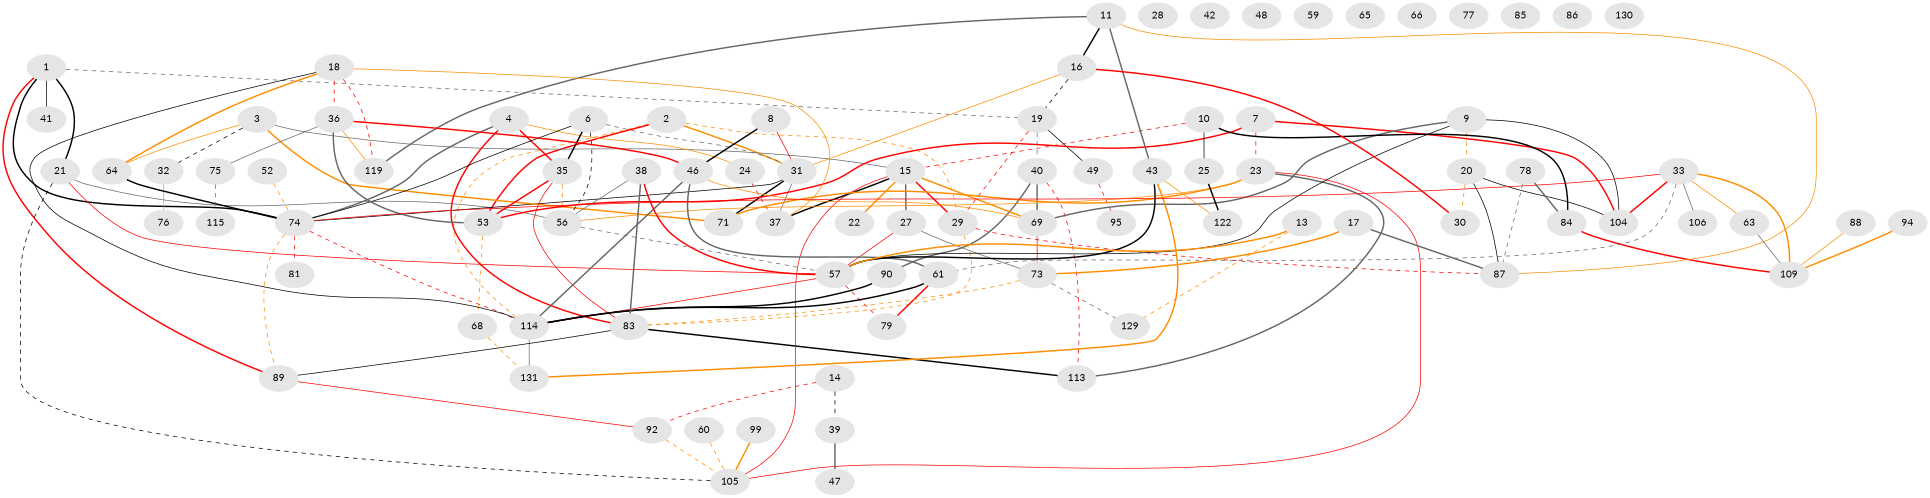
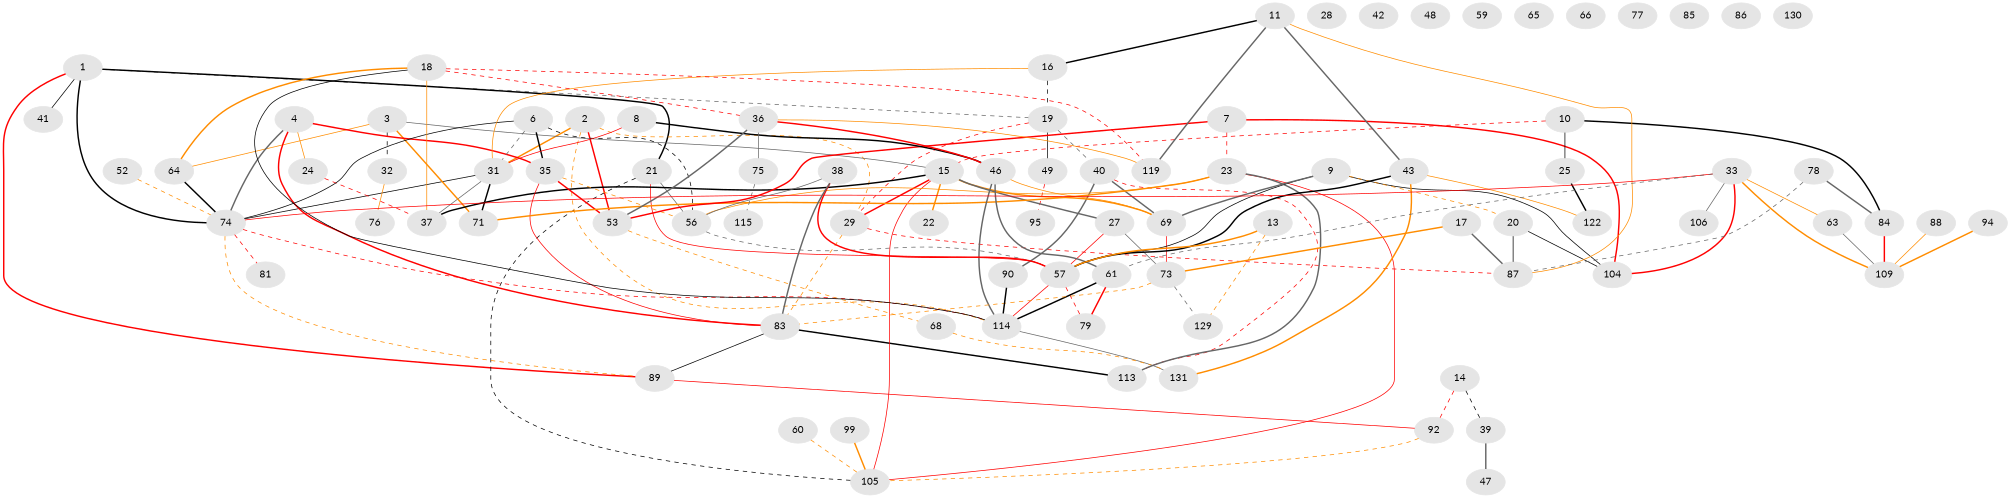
(1460, 223) -> none
